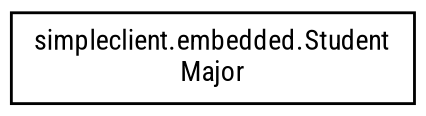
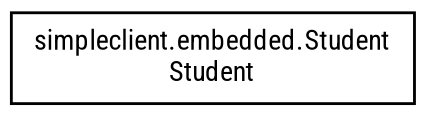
(213, 58) -> (213, 58)
